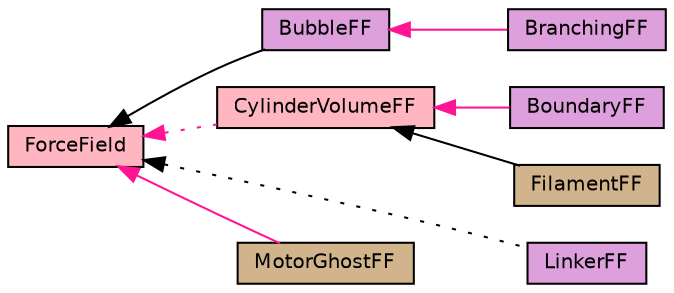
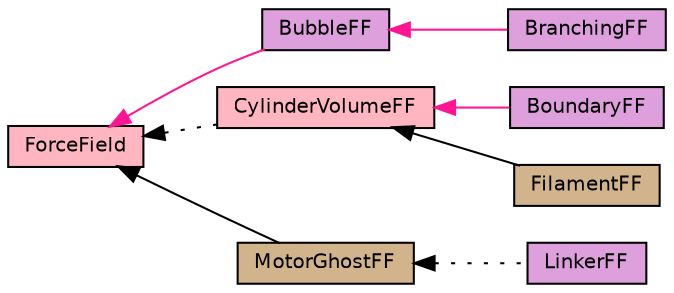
(195, 79) -> (195, 79)
(191, 129) -> (191, 129)
(346, 204) -> (481, 263)
(208, 210) -> (208, 210)
